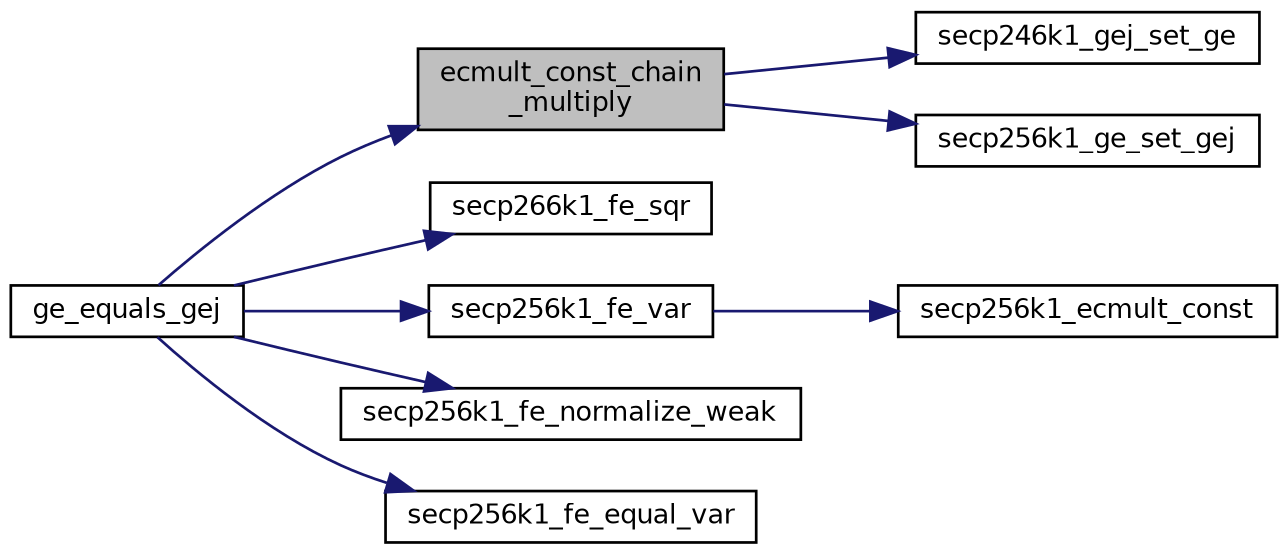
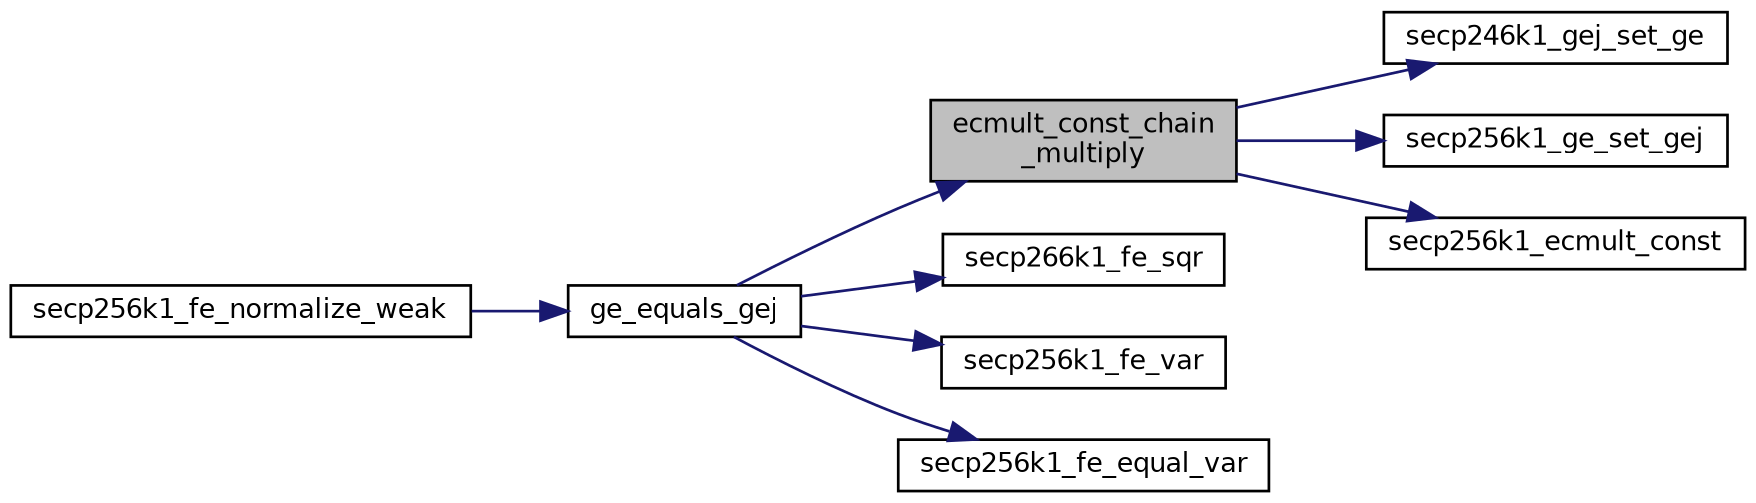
(792, 311) -> (1323, 193)
(330, 360) -> (506, 311)
